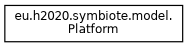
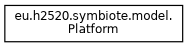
(94, 24) -> (94, 24)
